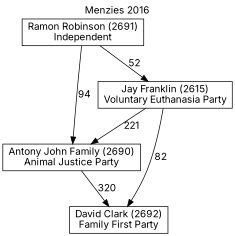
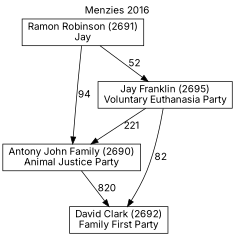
(83, 32) -> (83, 32)
(165, 95) -> (165, 95)
(107, 189) -> (107, 189)
